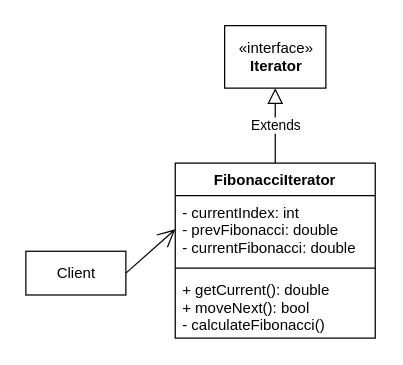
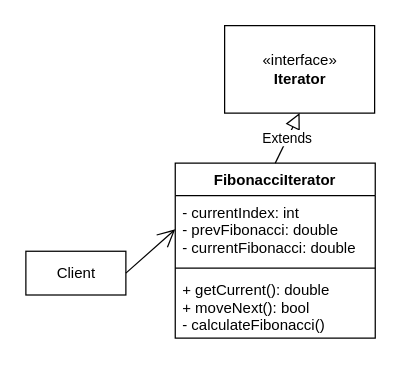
(275, 57) -> (299, 69)
